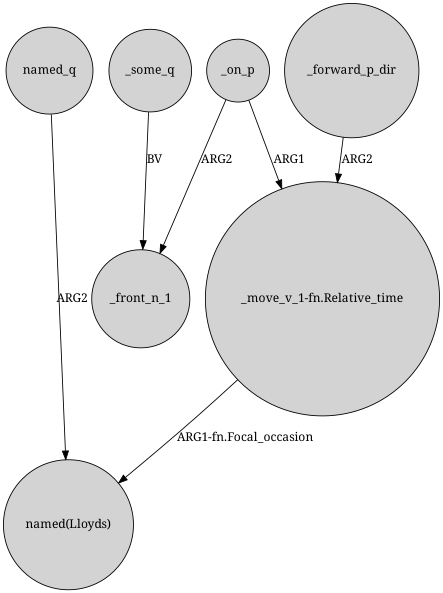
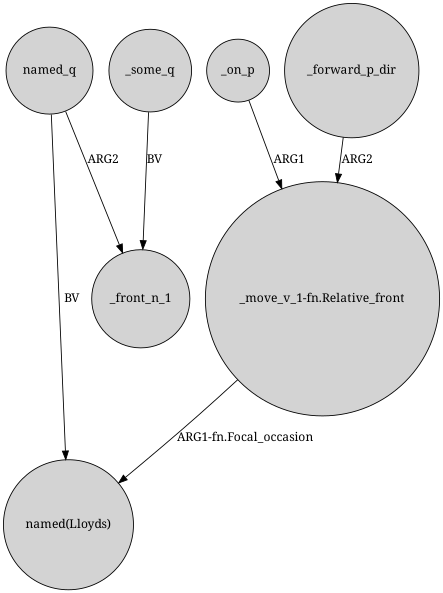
(195, 173) -> (92, 178)
(72, 299) -> (72, 299)
(322, 299) -> (322, 299)
